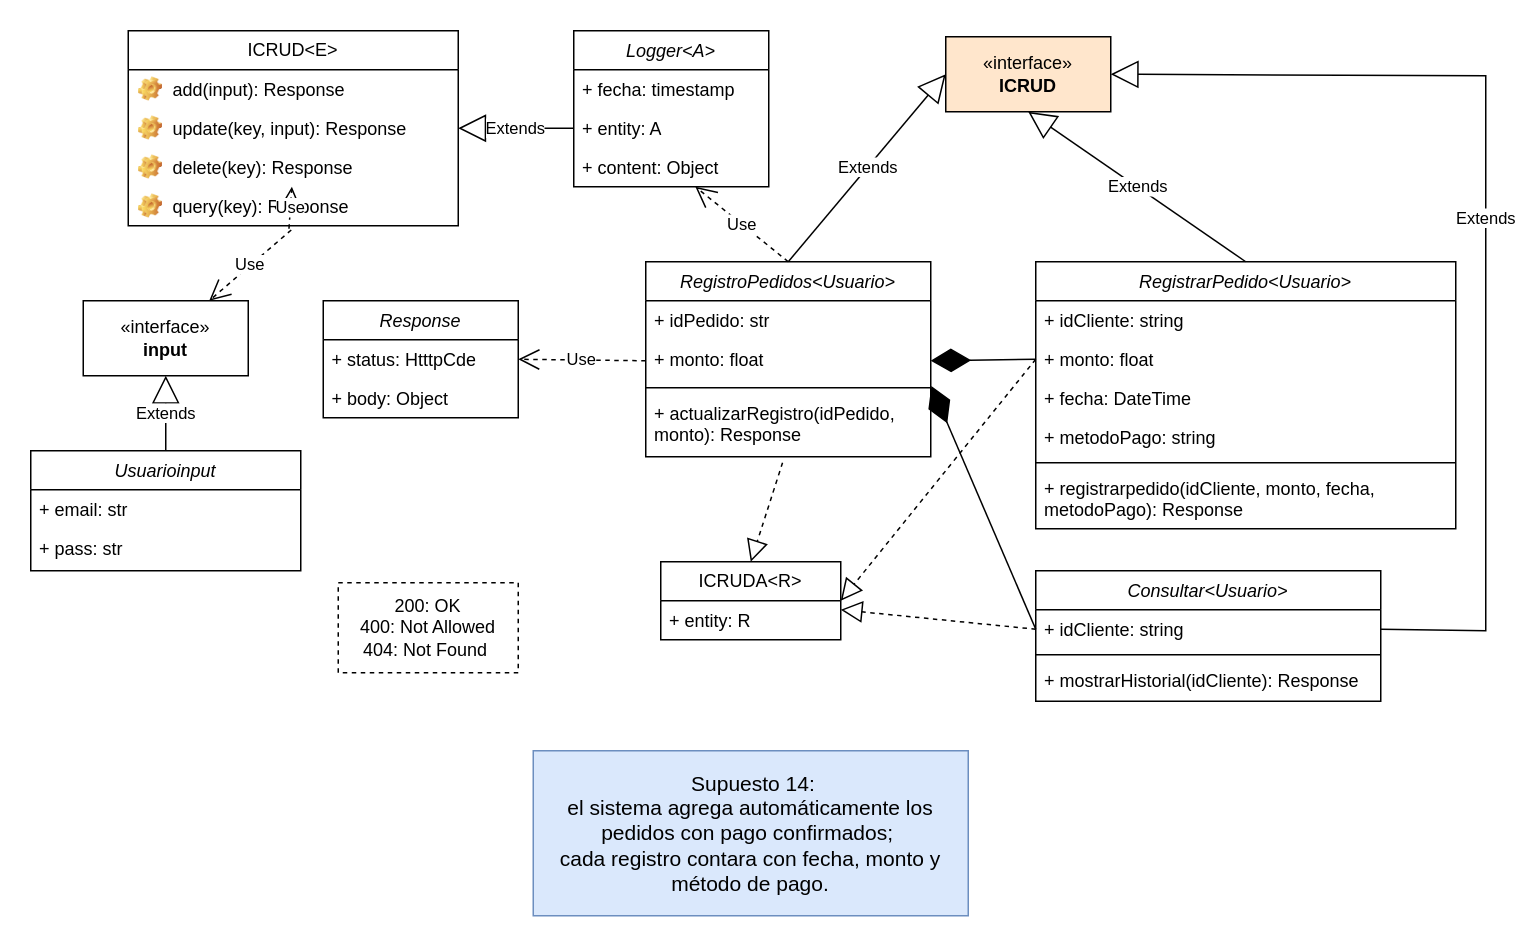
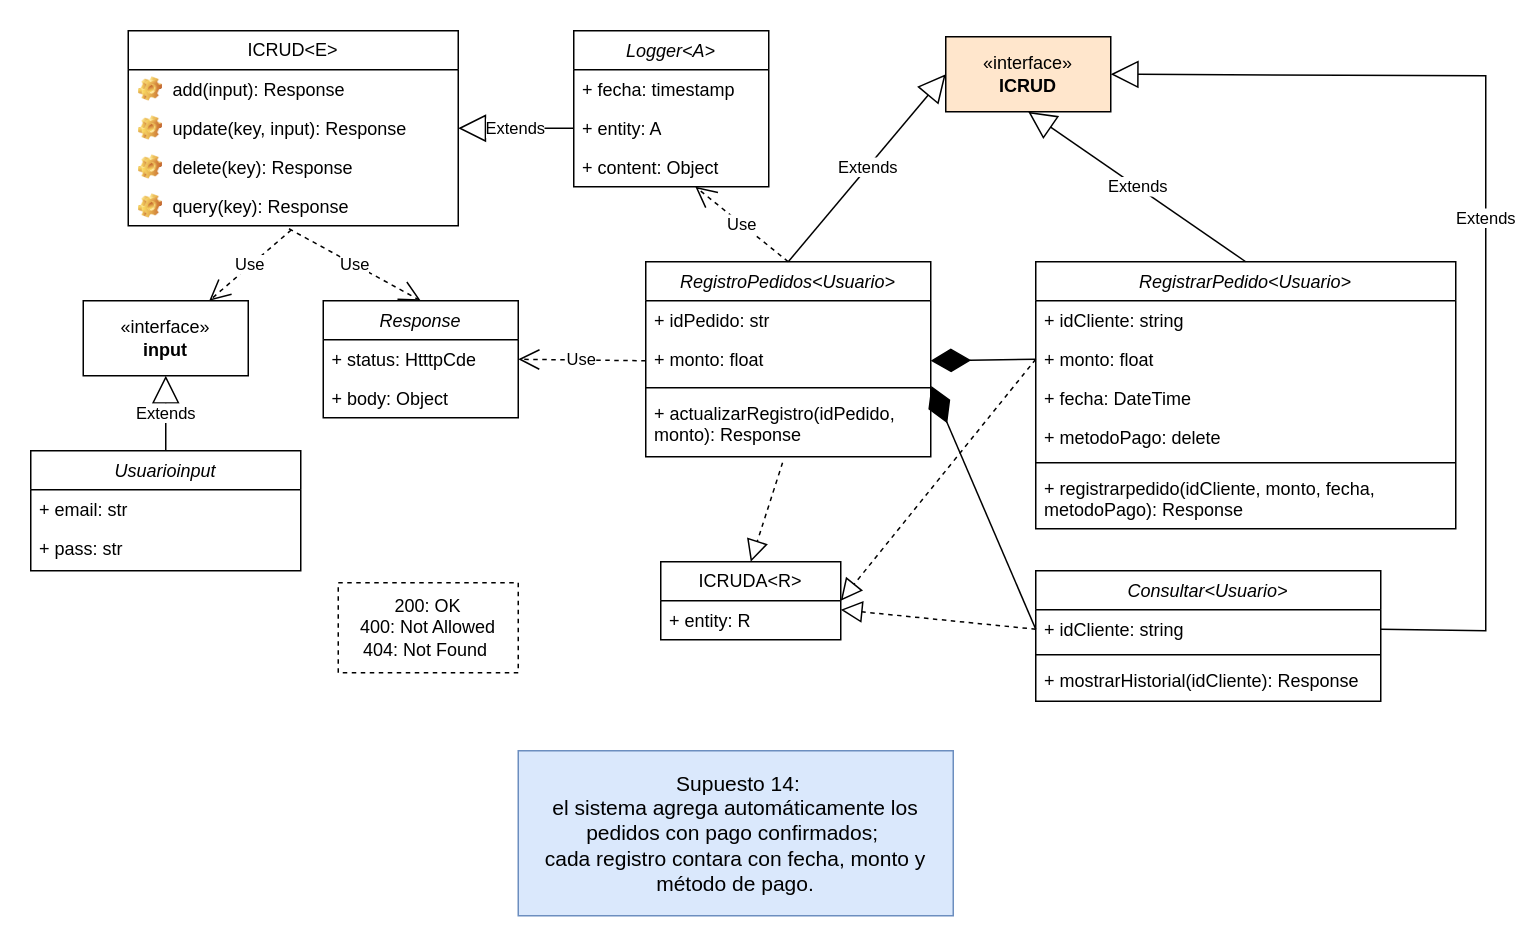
(290, 208) -> (355, 265)
(1136, 439) -> (1136, 439)
(751, 833) -> (736, 833)
